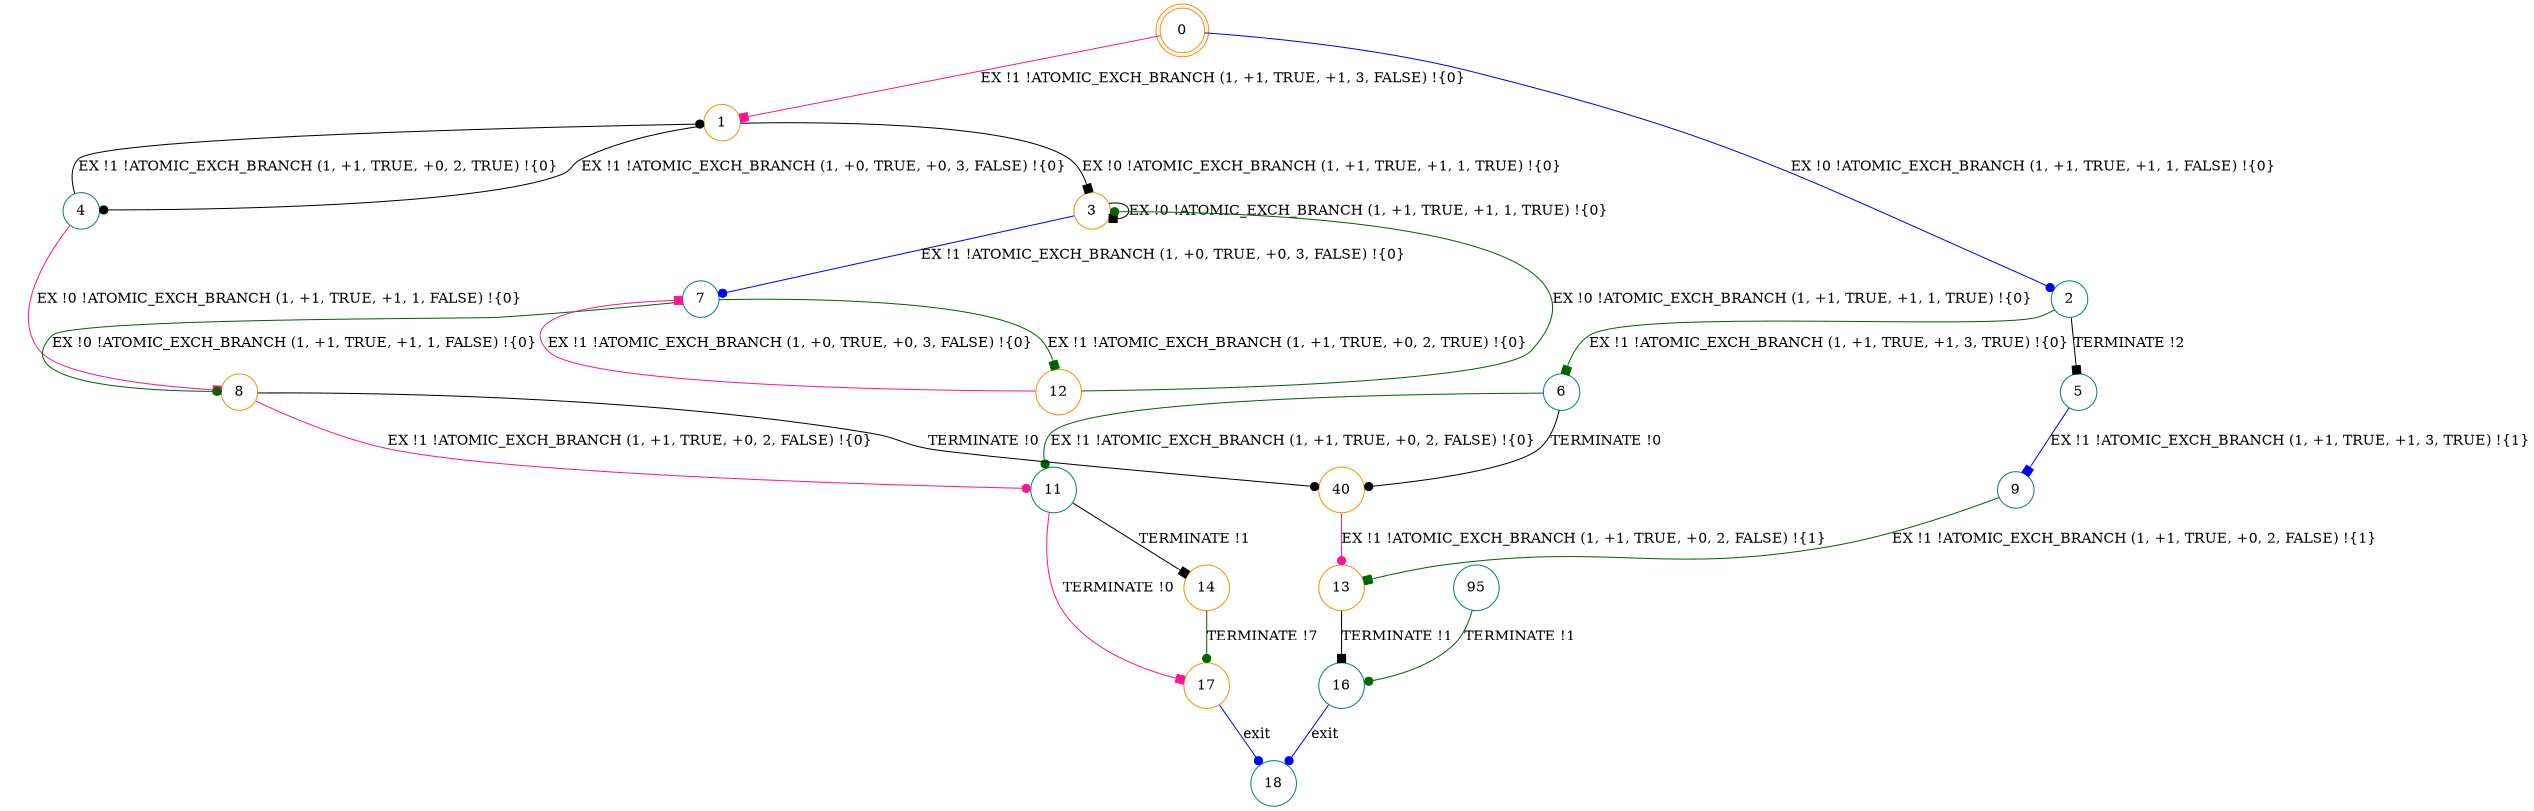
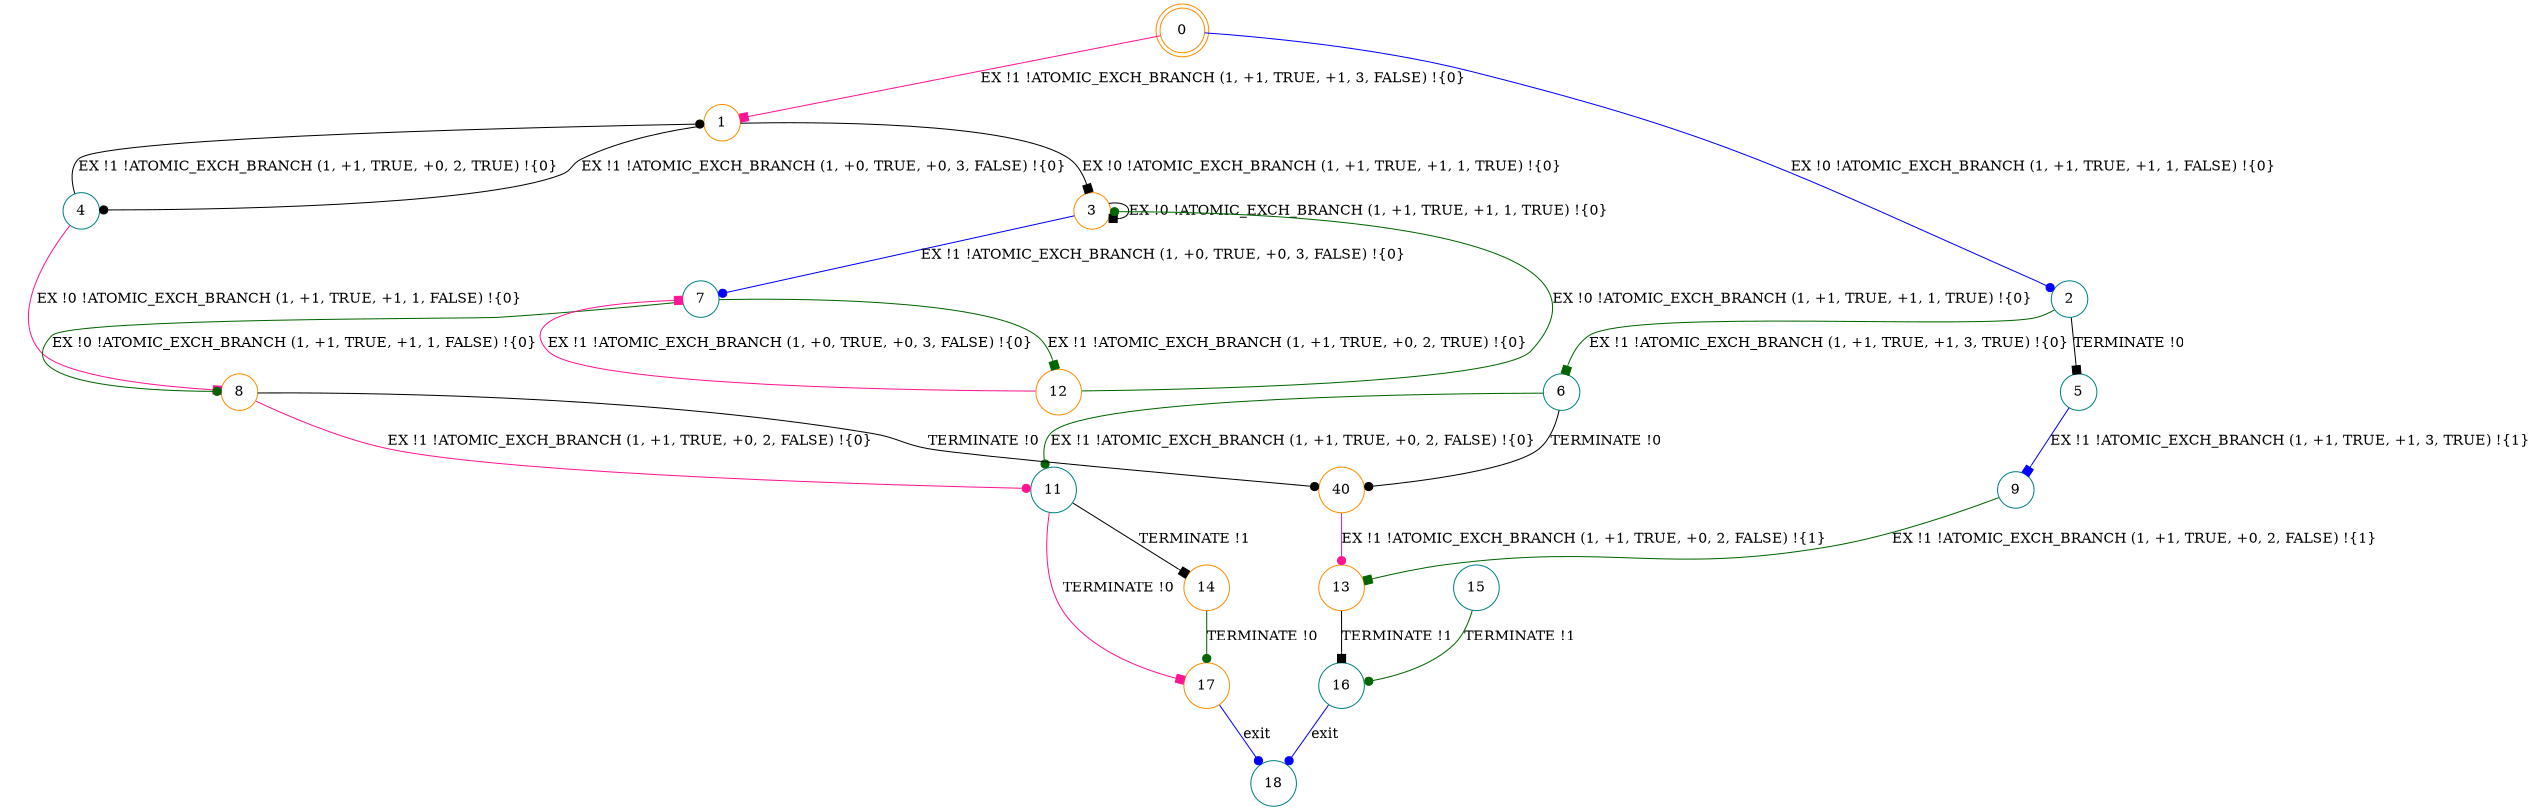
(2129, 343) -> (2129, 343)
(1476, 588) -> (1476, 588)
(1262, 637) -> (1262, 637)
